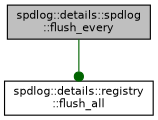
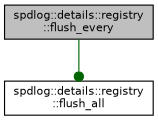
(79, 22) -> (79, 22)
